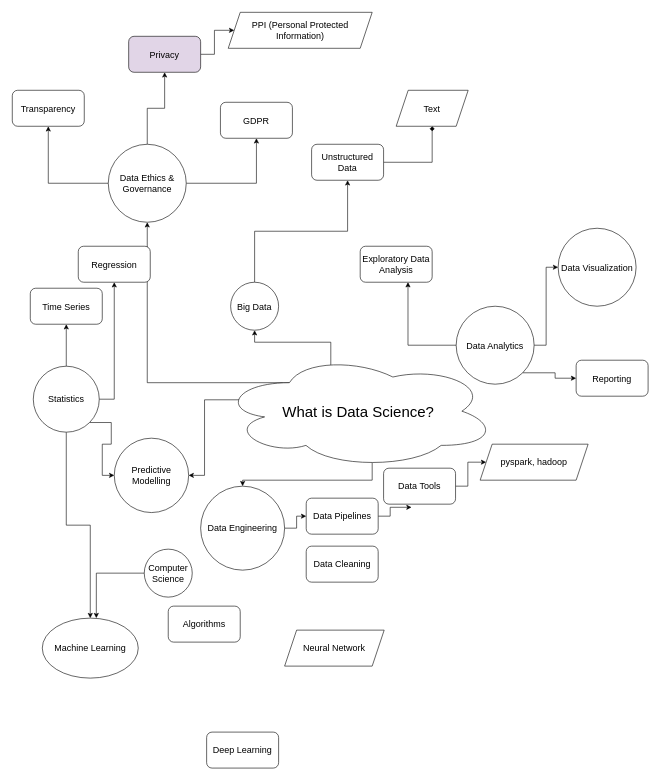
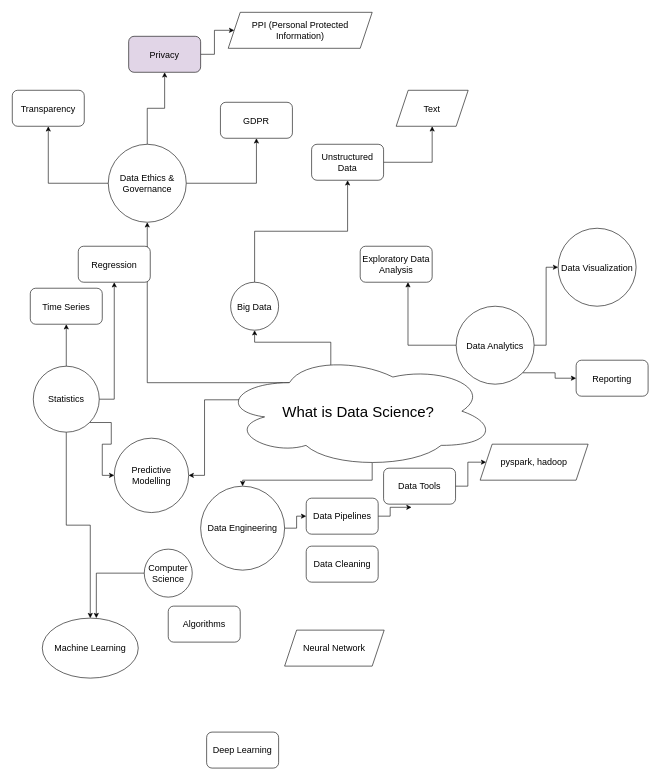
(432, 132) -> (432, 131)
